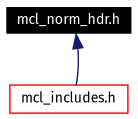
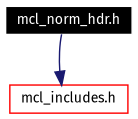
(78, 67) -> (60, 53)
